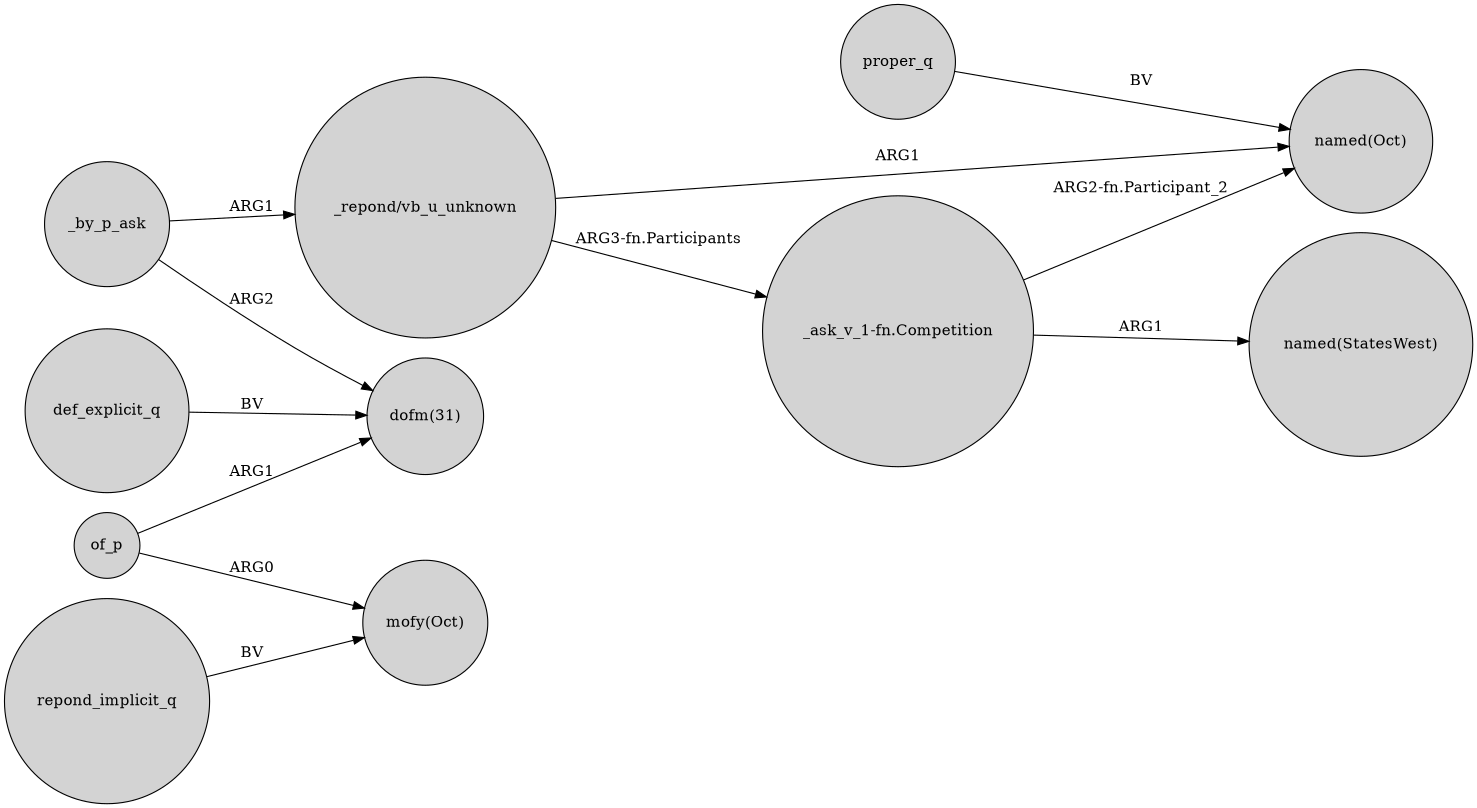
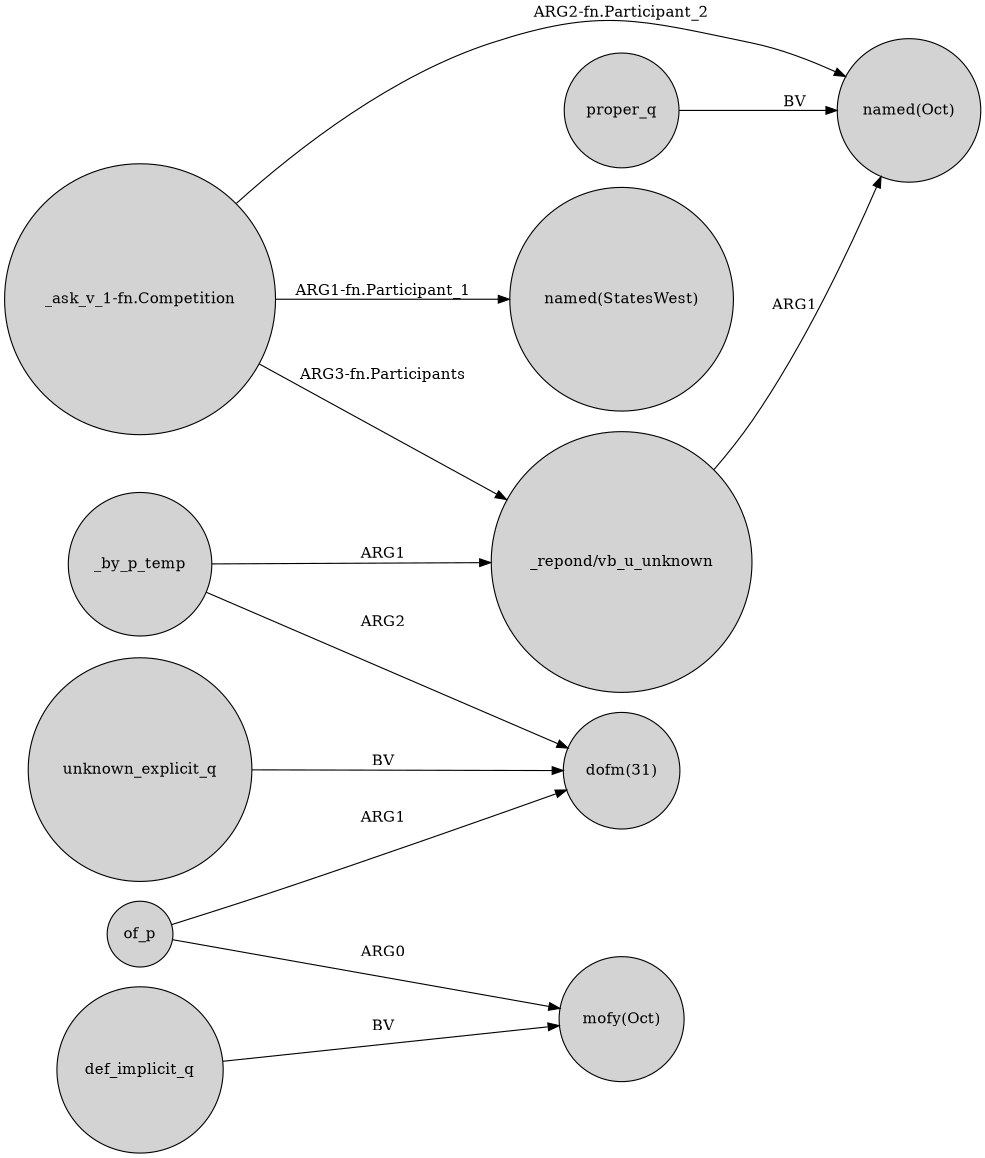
(107, 224) -> (140, 564)
(654, 267) -> (378, 429)
(1141, 327) -> (383, 291)
(107, 411) -> (140, 770)
(107, 701) -> (140, 1070)
